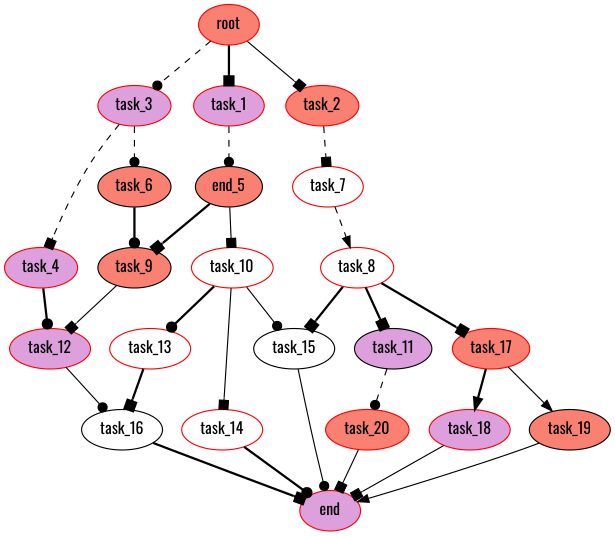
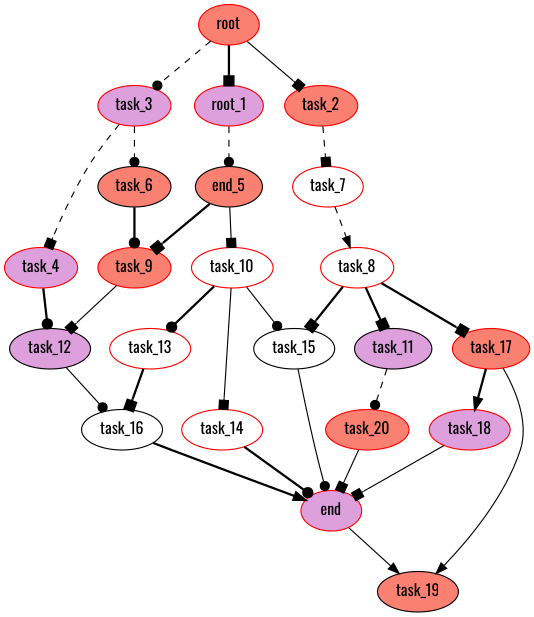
(229, 106) -> (229, 106)
(134, 268) -> (134, 268)
(50, 349) -> (50, 349)
(223, 470) -> (224, 470)
(454, 472) -> (370, 547)
